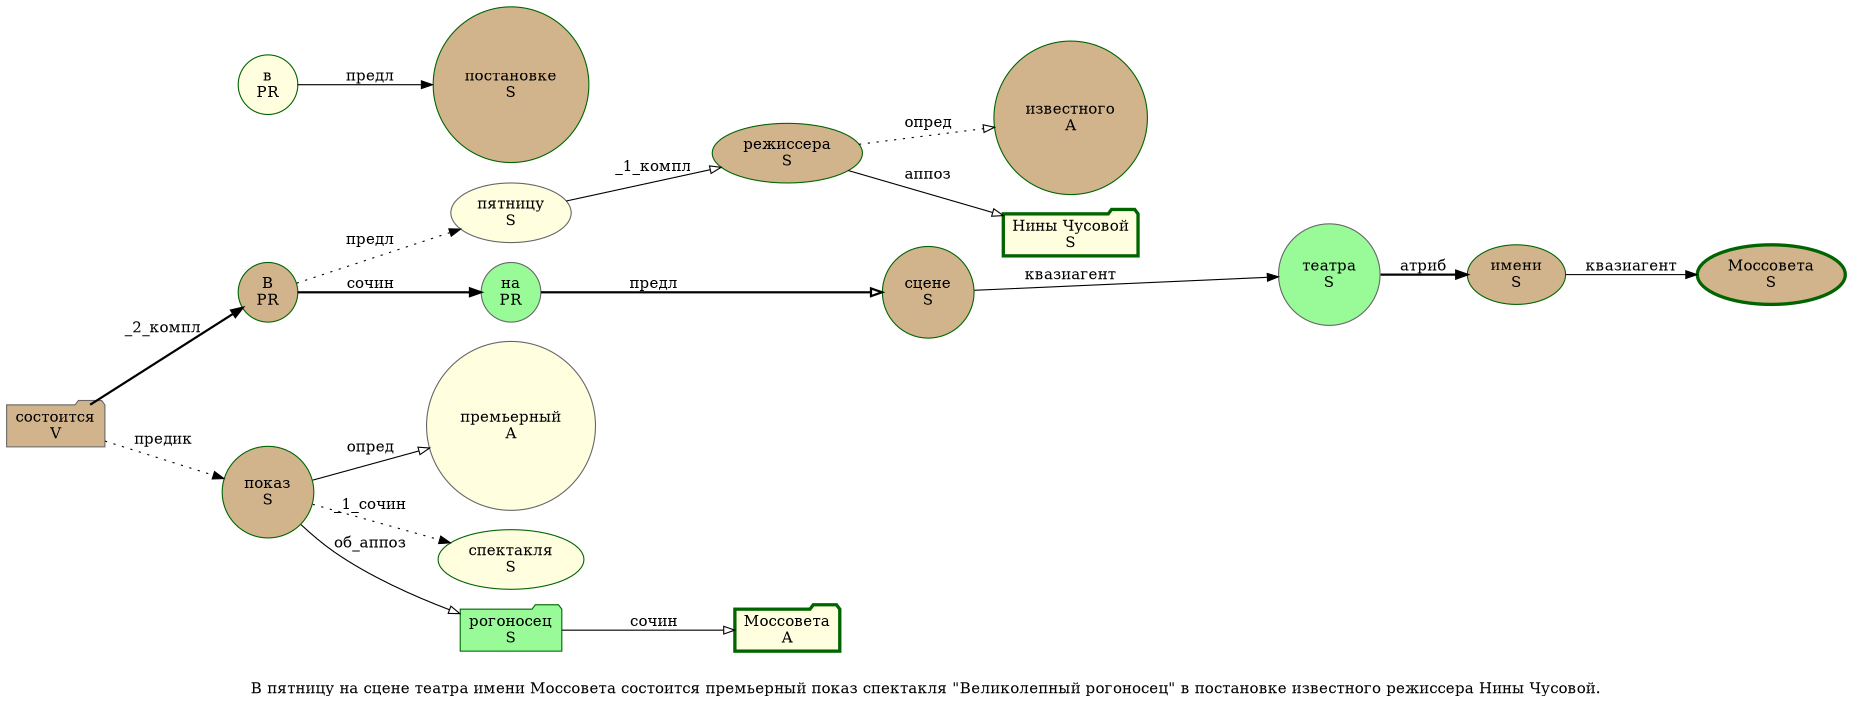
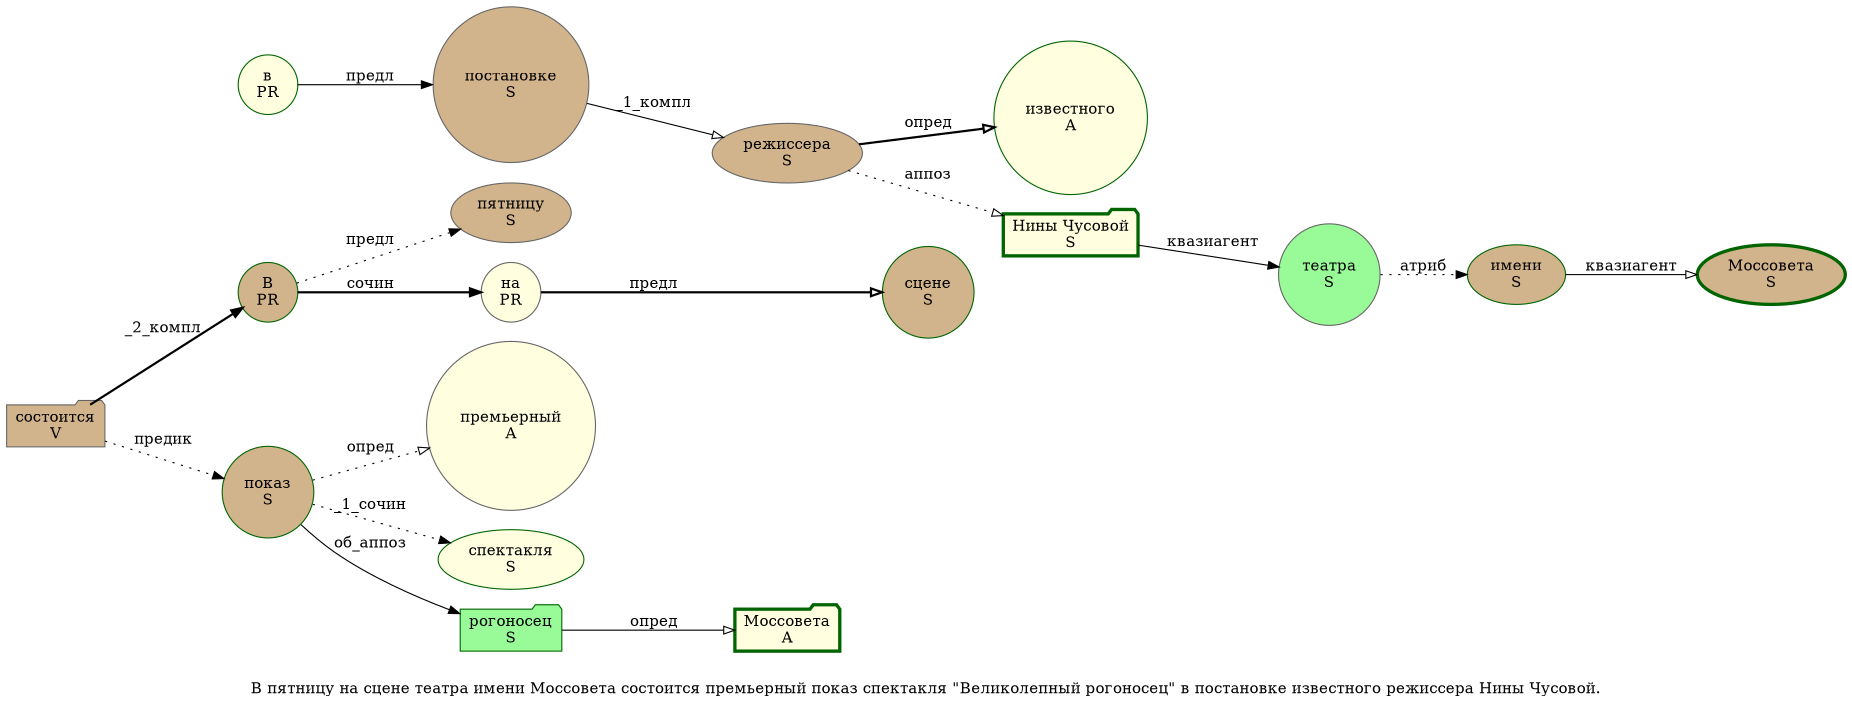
(511, 85) -> (511, 85)
(1071, 118) -> (1071, 118)
(921, 136) -> (921, 136)
(787, 153) -> (787, 153)
(638, 185) -> (650, 119)
(921, 192) -> (921, 192)
(511, 213) -> (511, 213)
(1418, 275) -> (1418, 275)
(1626, 275) -> (1626, 275)
(1121, 284) -> (1203, 255)
(511, 292) -> (511, 292)
(366, 466) -> (366, 466)
(371, 574) -> (371, 574)
(654, 622) -> (654, 622)
